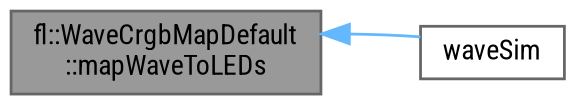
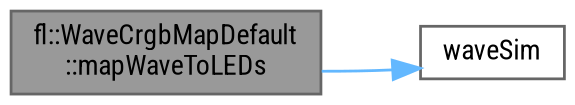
(385, 35) -> (357, 71)
